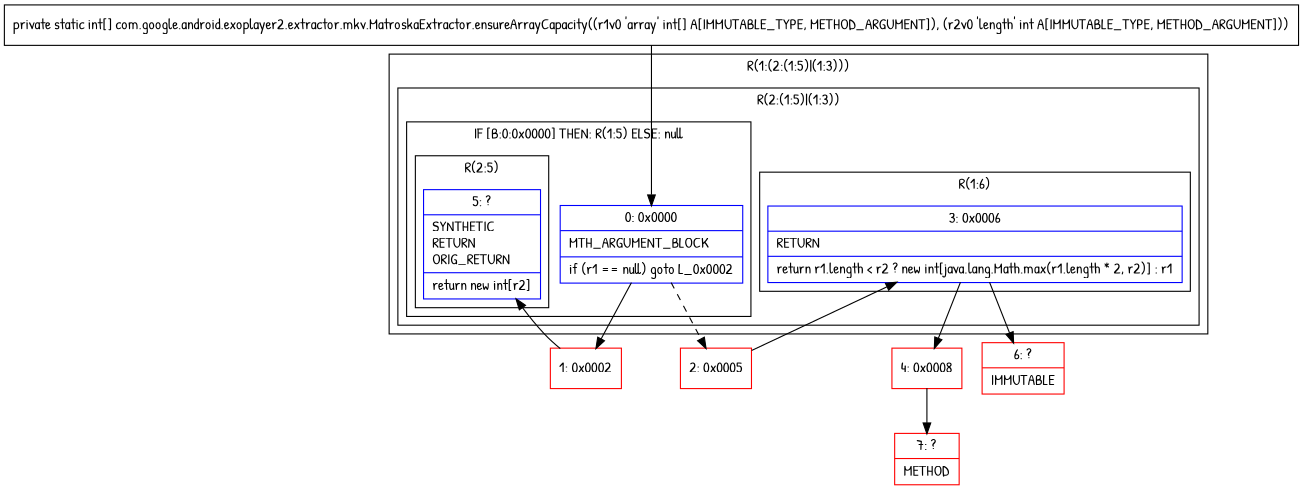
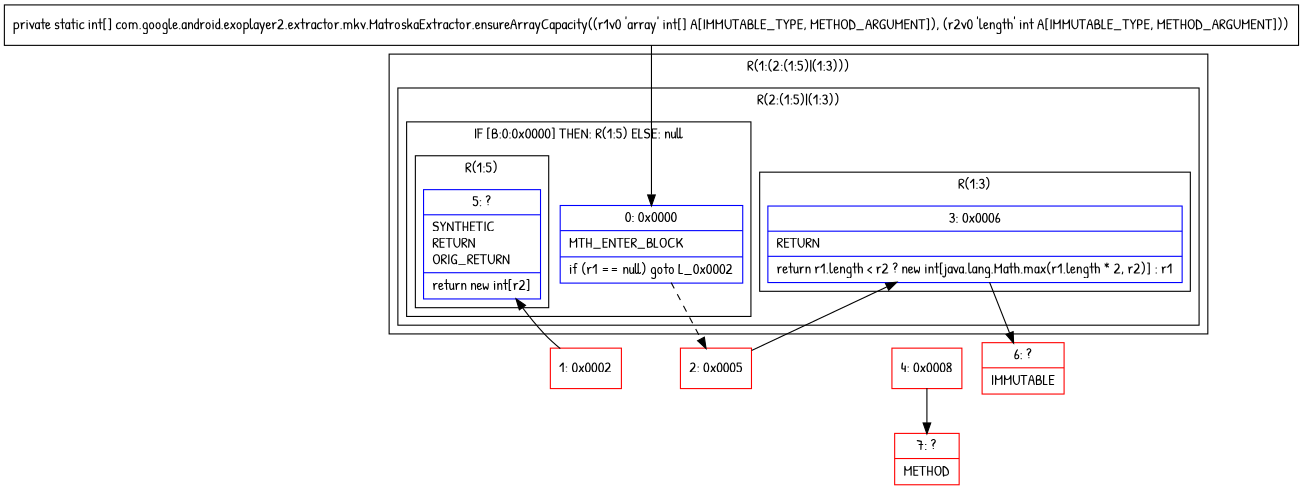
(482, 168) -> (482, 168)
(975, 185) -> (975, 185)
(639, 243) -> (627, 243)
(617, 309) -> none
(949, 310) -> none
